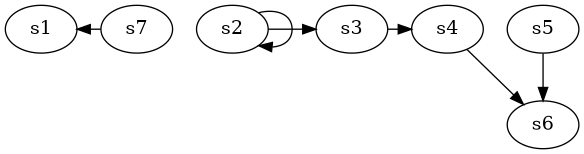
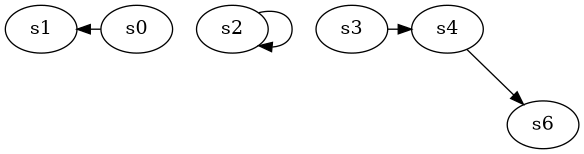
(137, 29) -> (137, 29)
(284, 29) -> none
(543, 29) -> none
